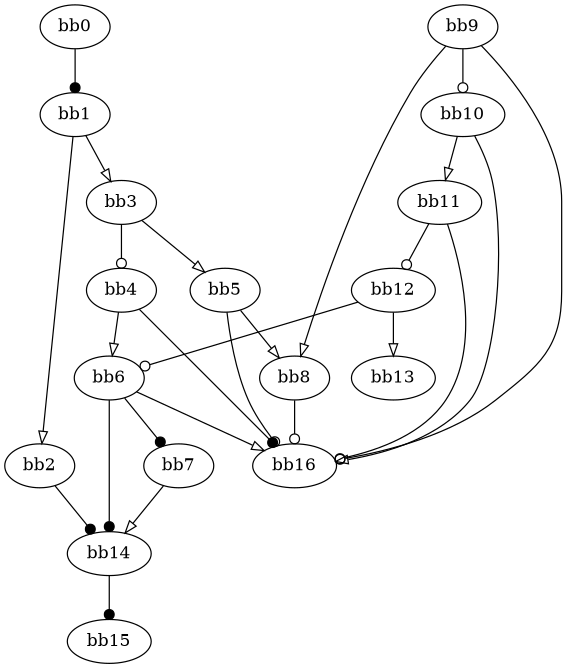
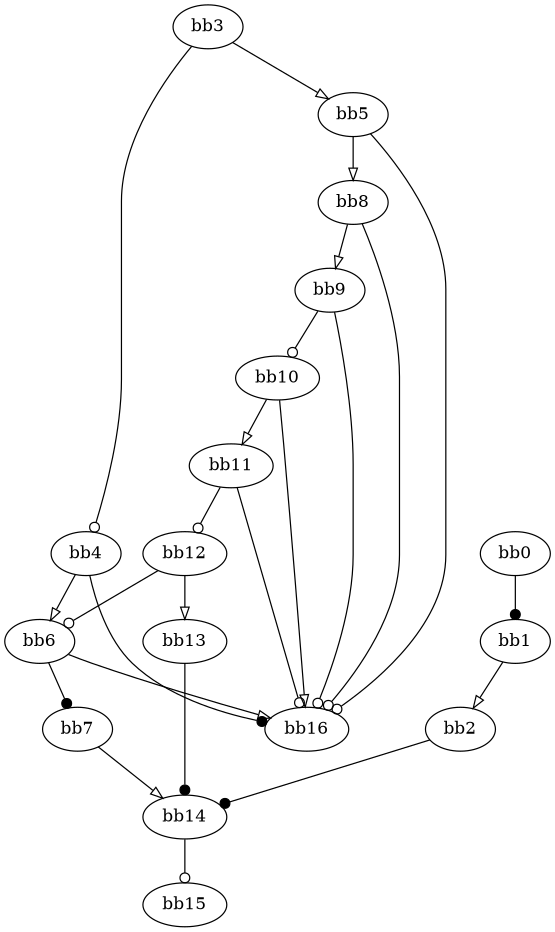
(95, 153) -> none
(362, 189) -> (343, 240)
(109, 461) -> (185, 724)
(109, 593) -> (185, 856)
